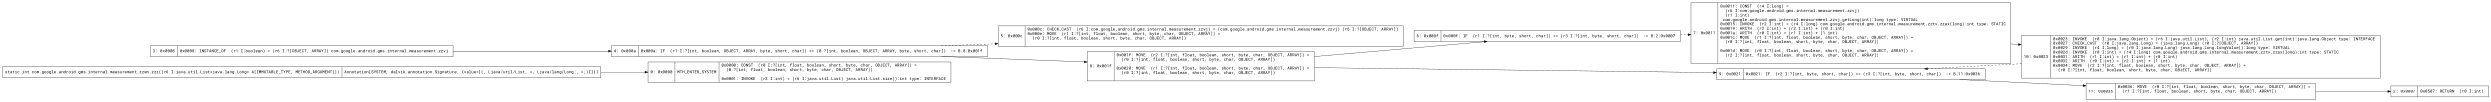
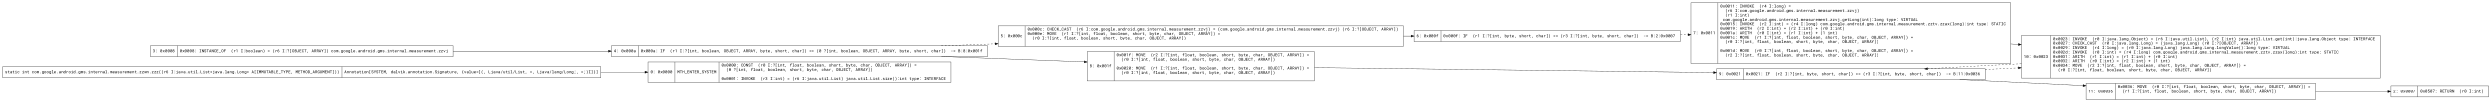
(1756, 6) -> (1757, 6)
(1399, 49) -> (1407, 36)
none -> (2002, 69)
